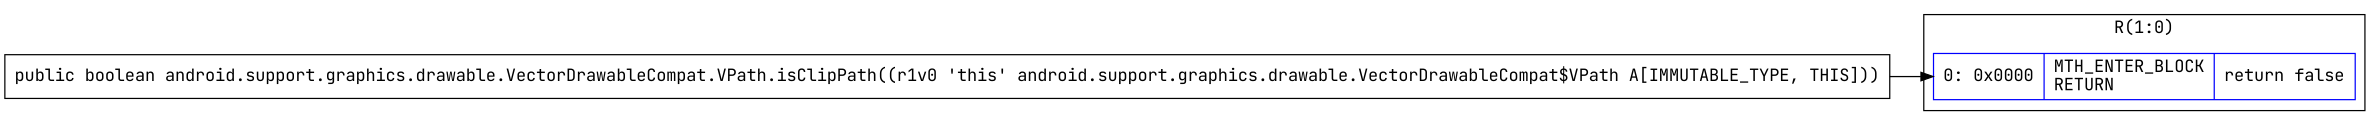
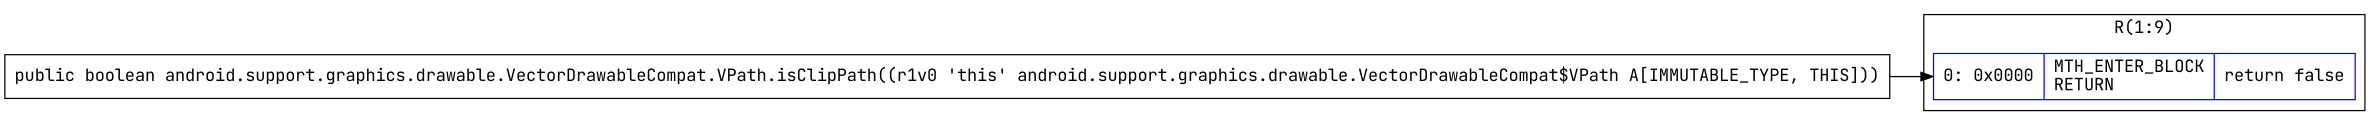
(2144, 29) -> (2144, 29)
